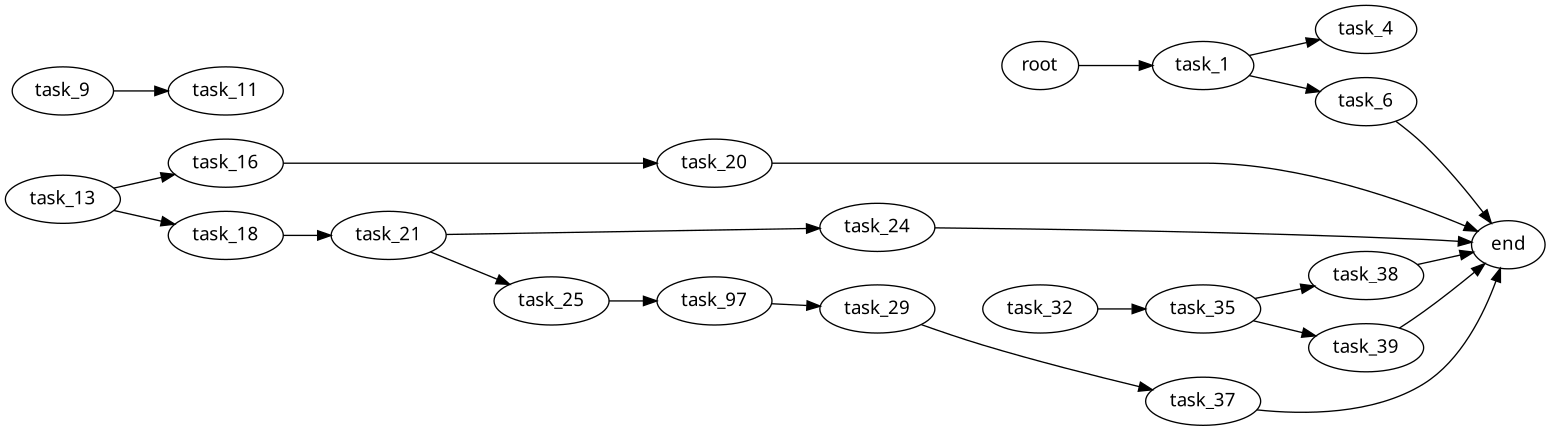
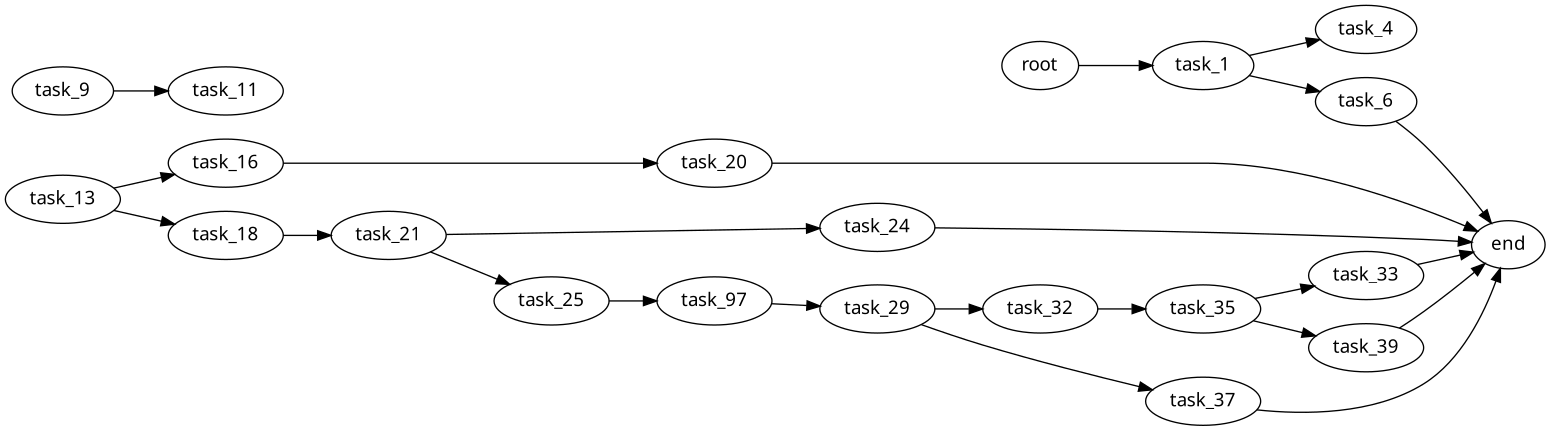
(1366, 276) -> (1366, 276)
none -> (952, 309)
